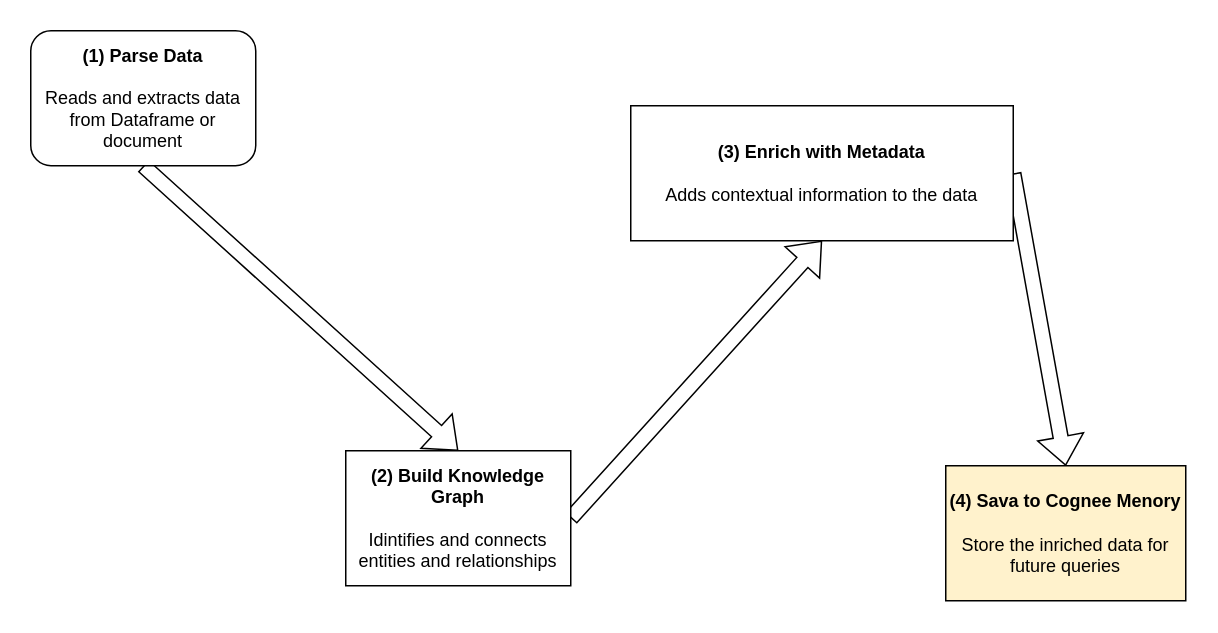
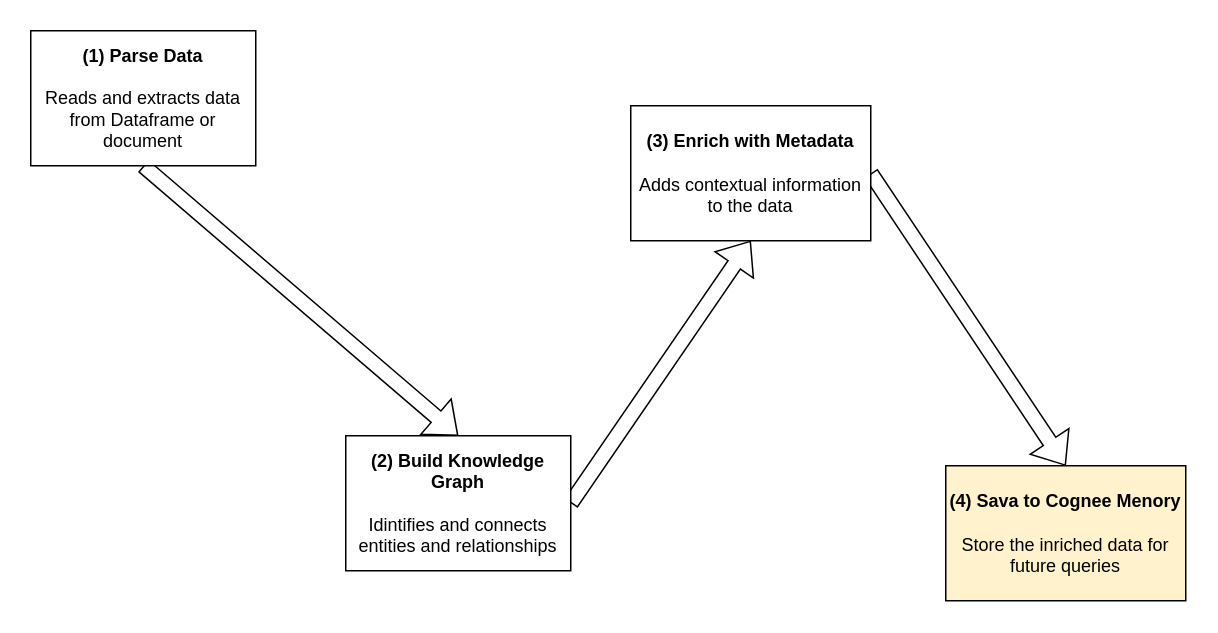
(143, 98) -> (143, 98)
(822, 173) -> (751, 173)
(458, 518) -> (458, 503)
